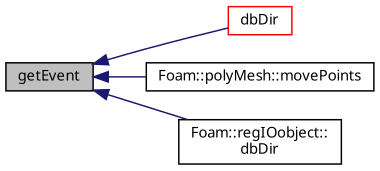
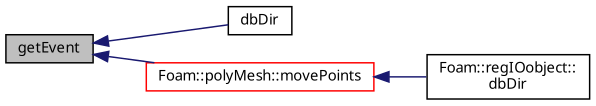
(260, 21) -> (260, 21)
(260, 77) -> (260, 77)
(148, 107) -> (408, 77)
